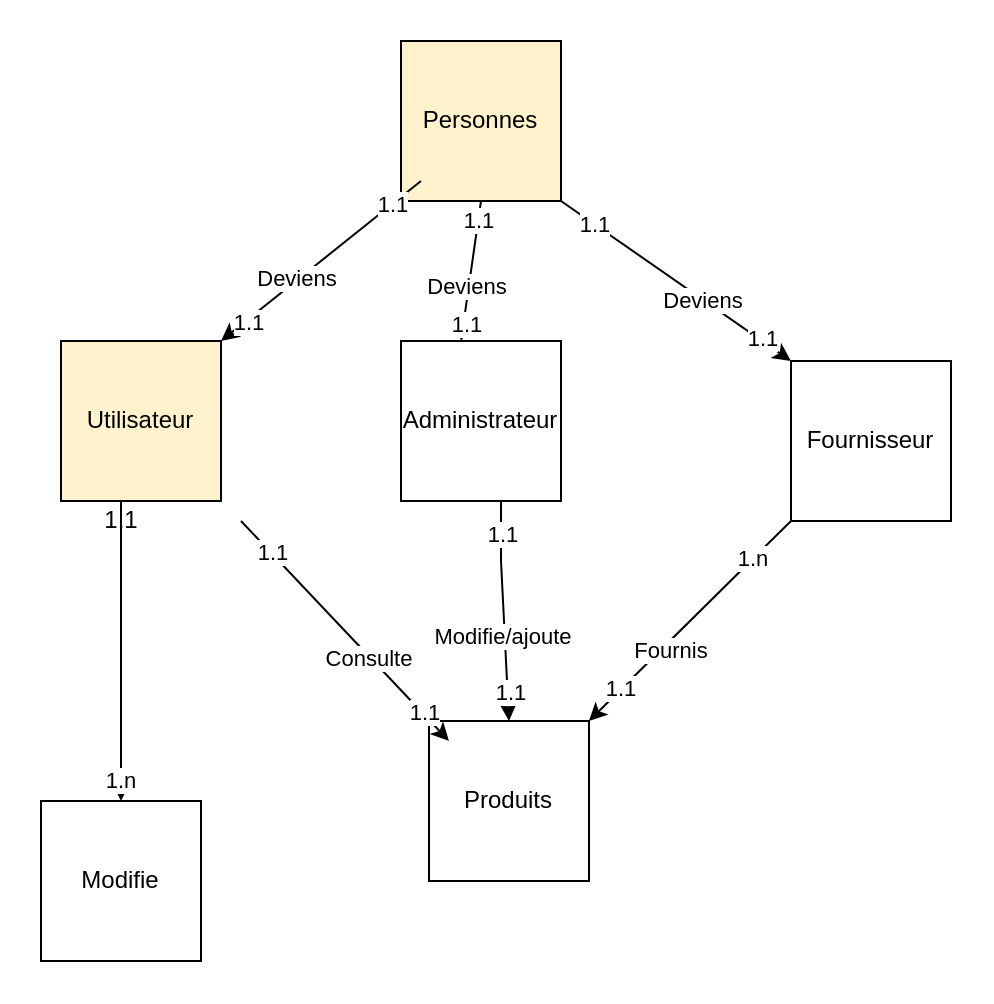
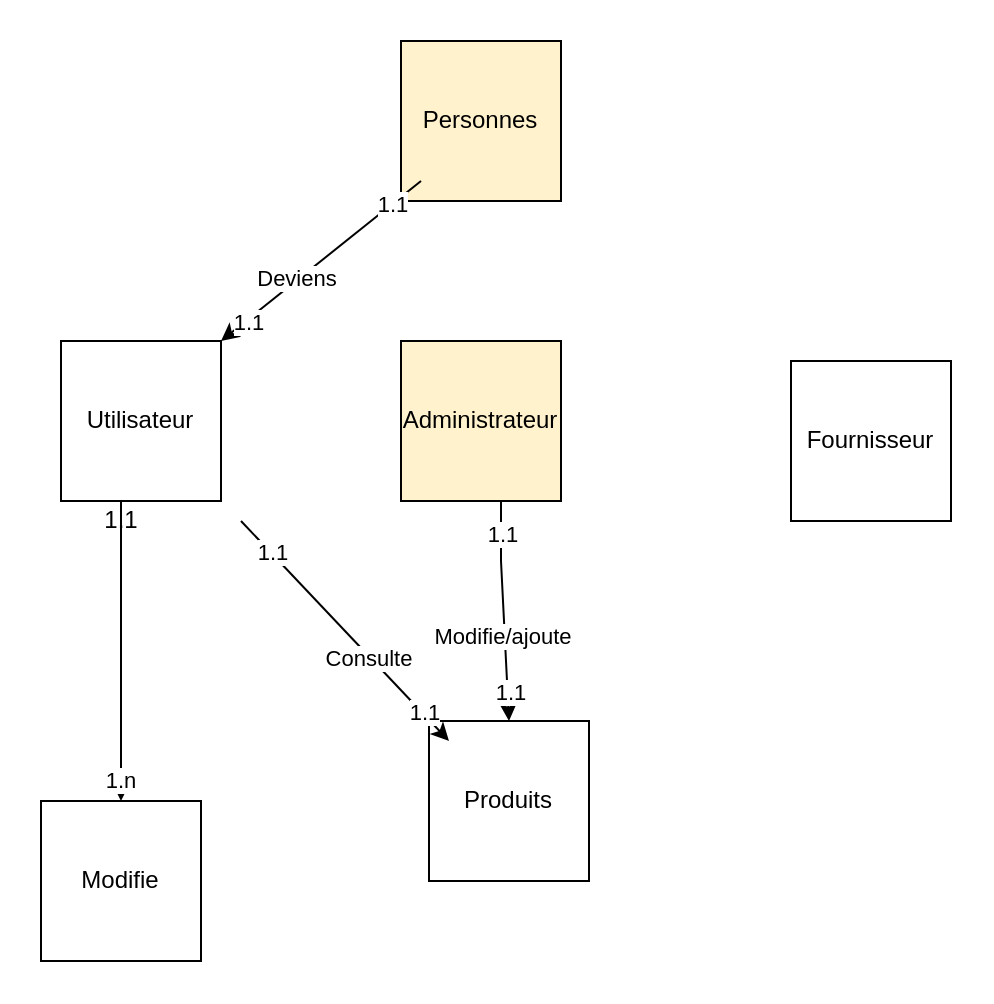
(643, 258) -> none
(471, 269) -> none
(141, 421) -> (141, 421)
(481, 421) -> (481, 421)
(687, 624) -> none
